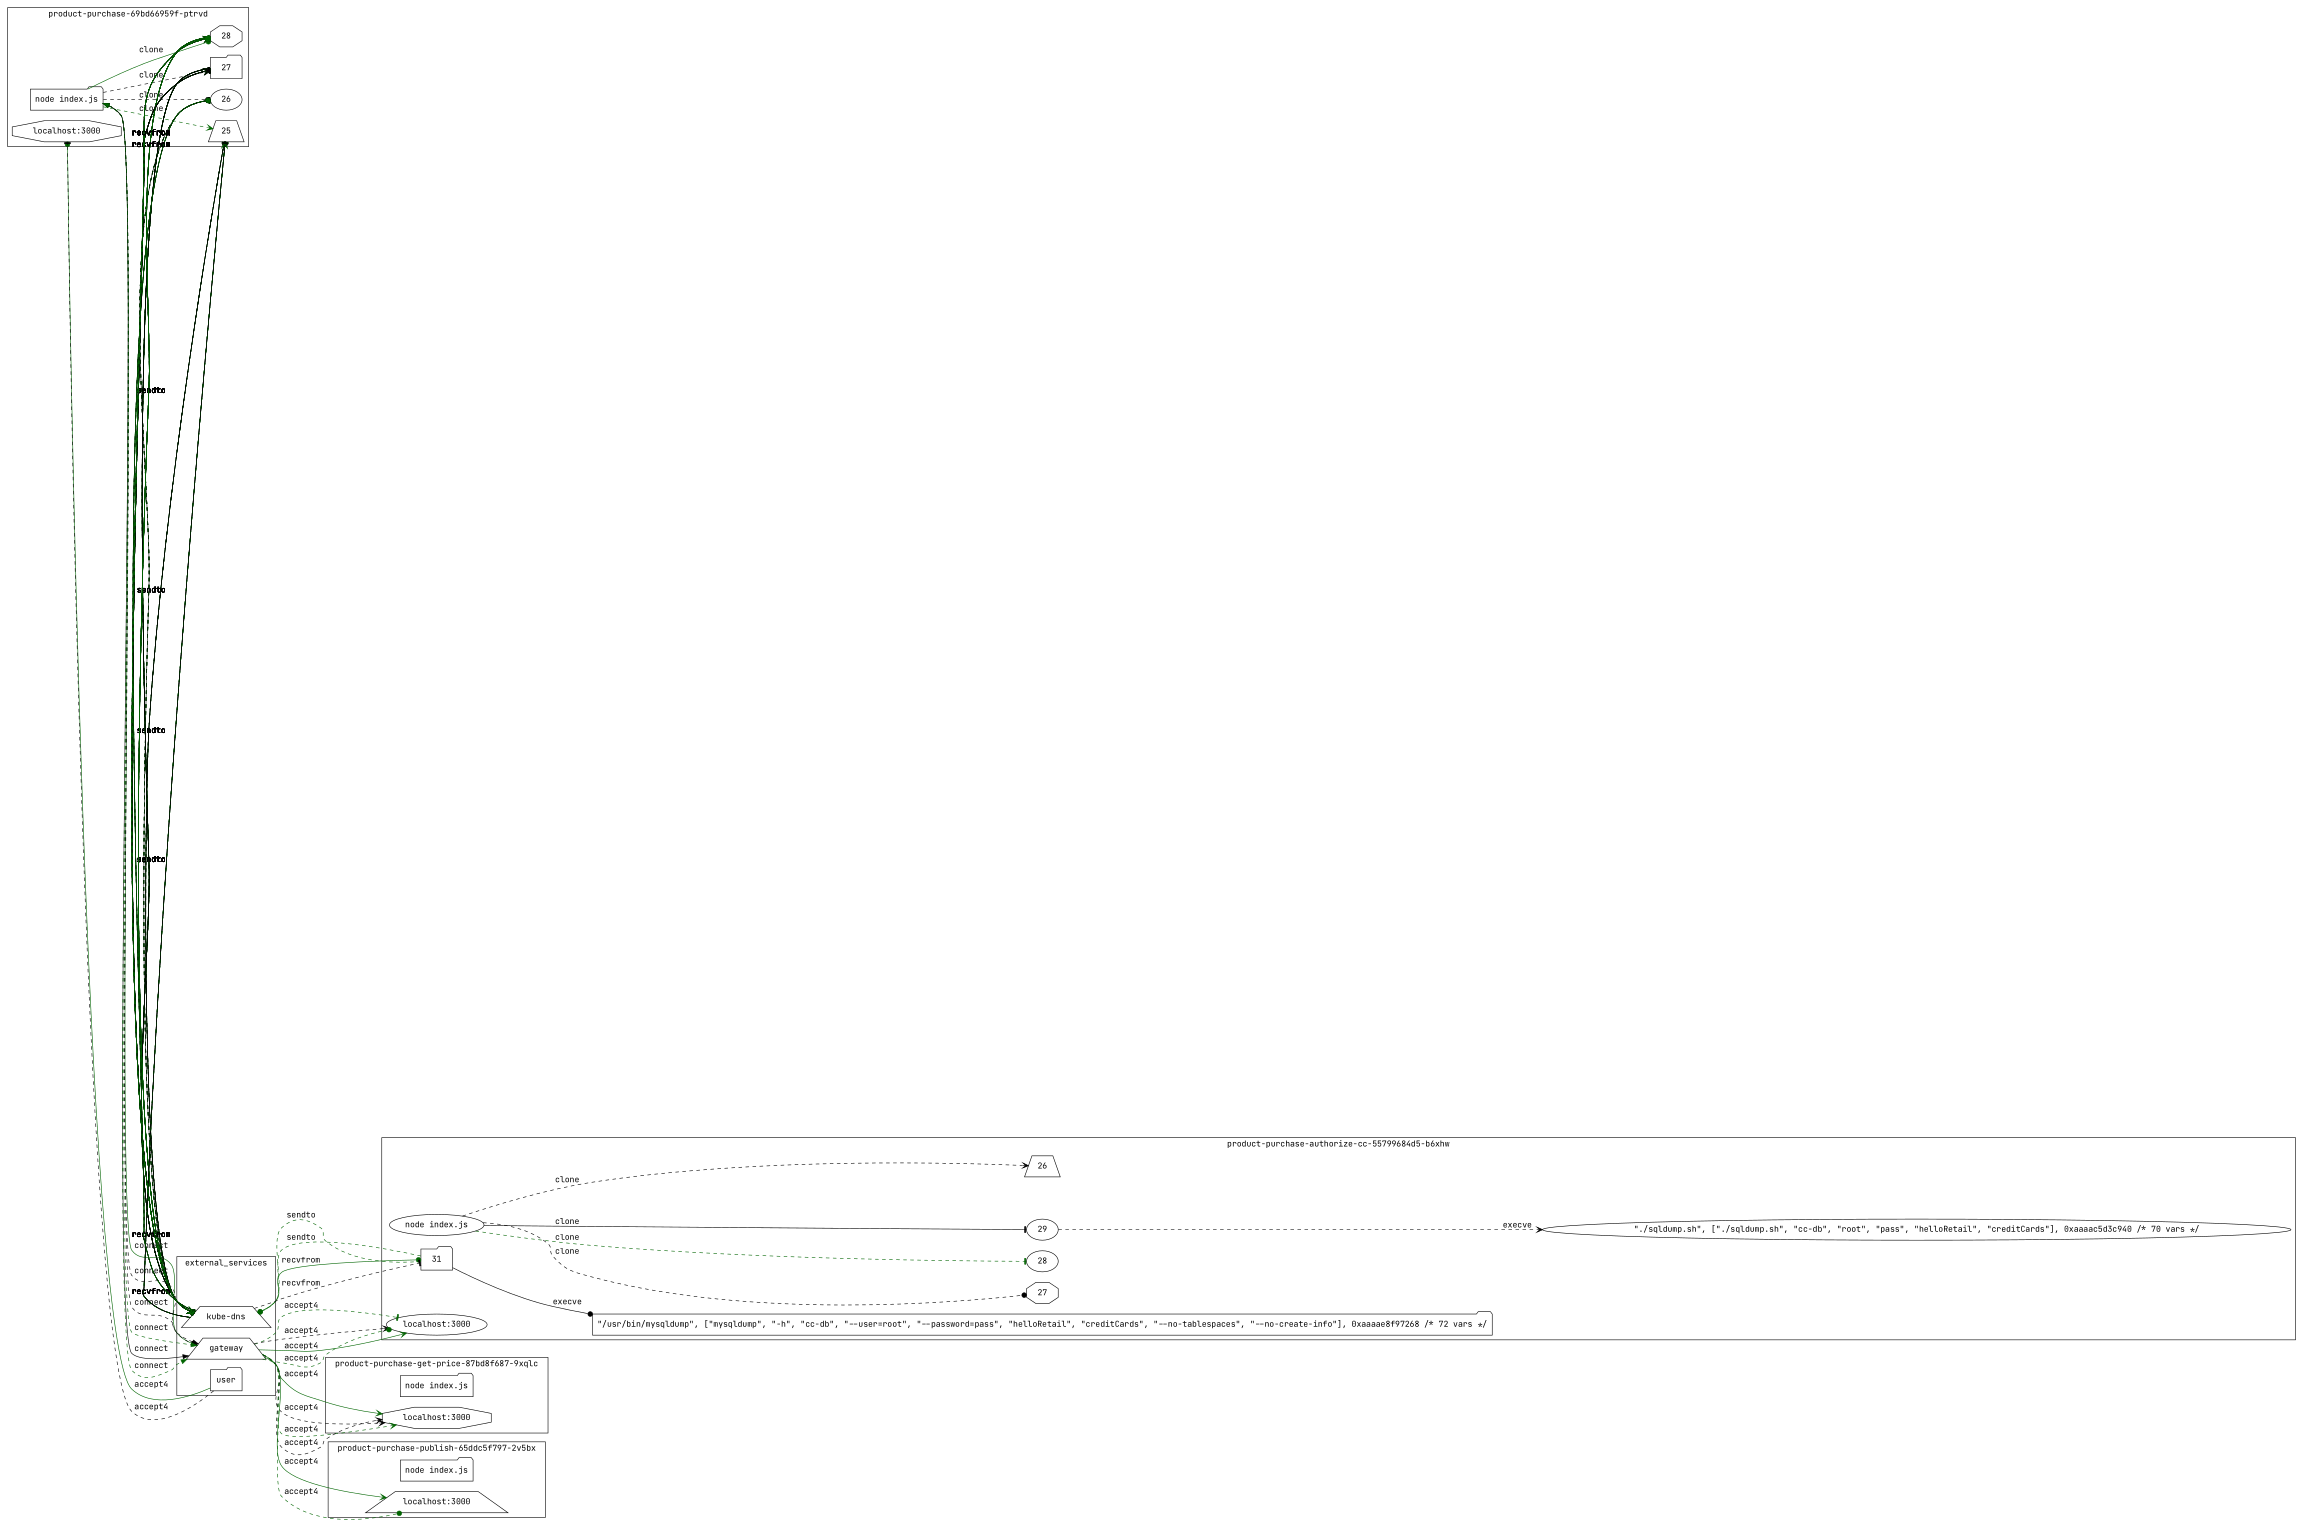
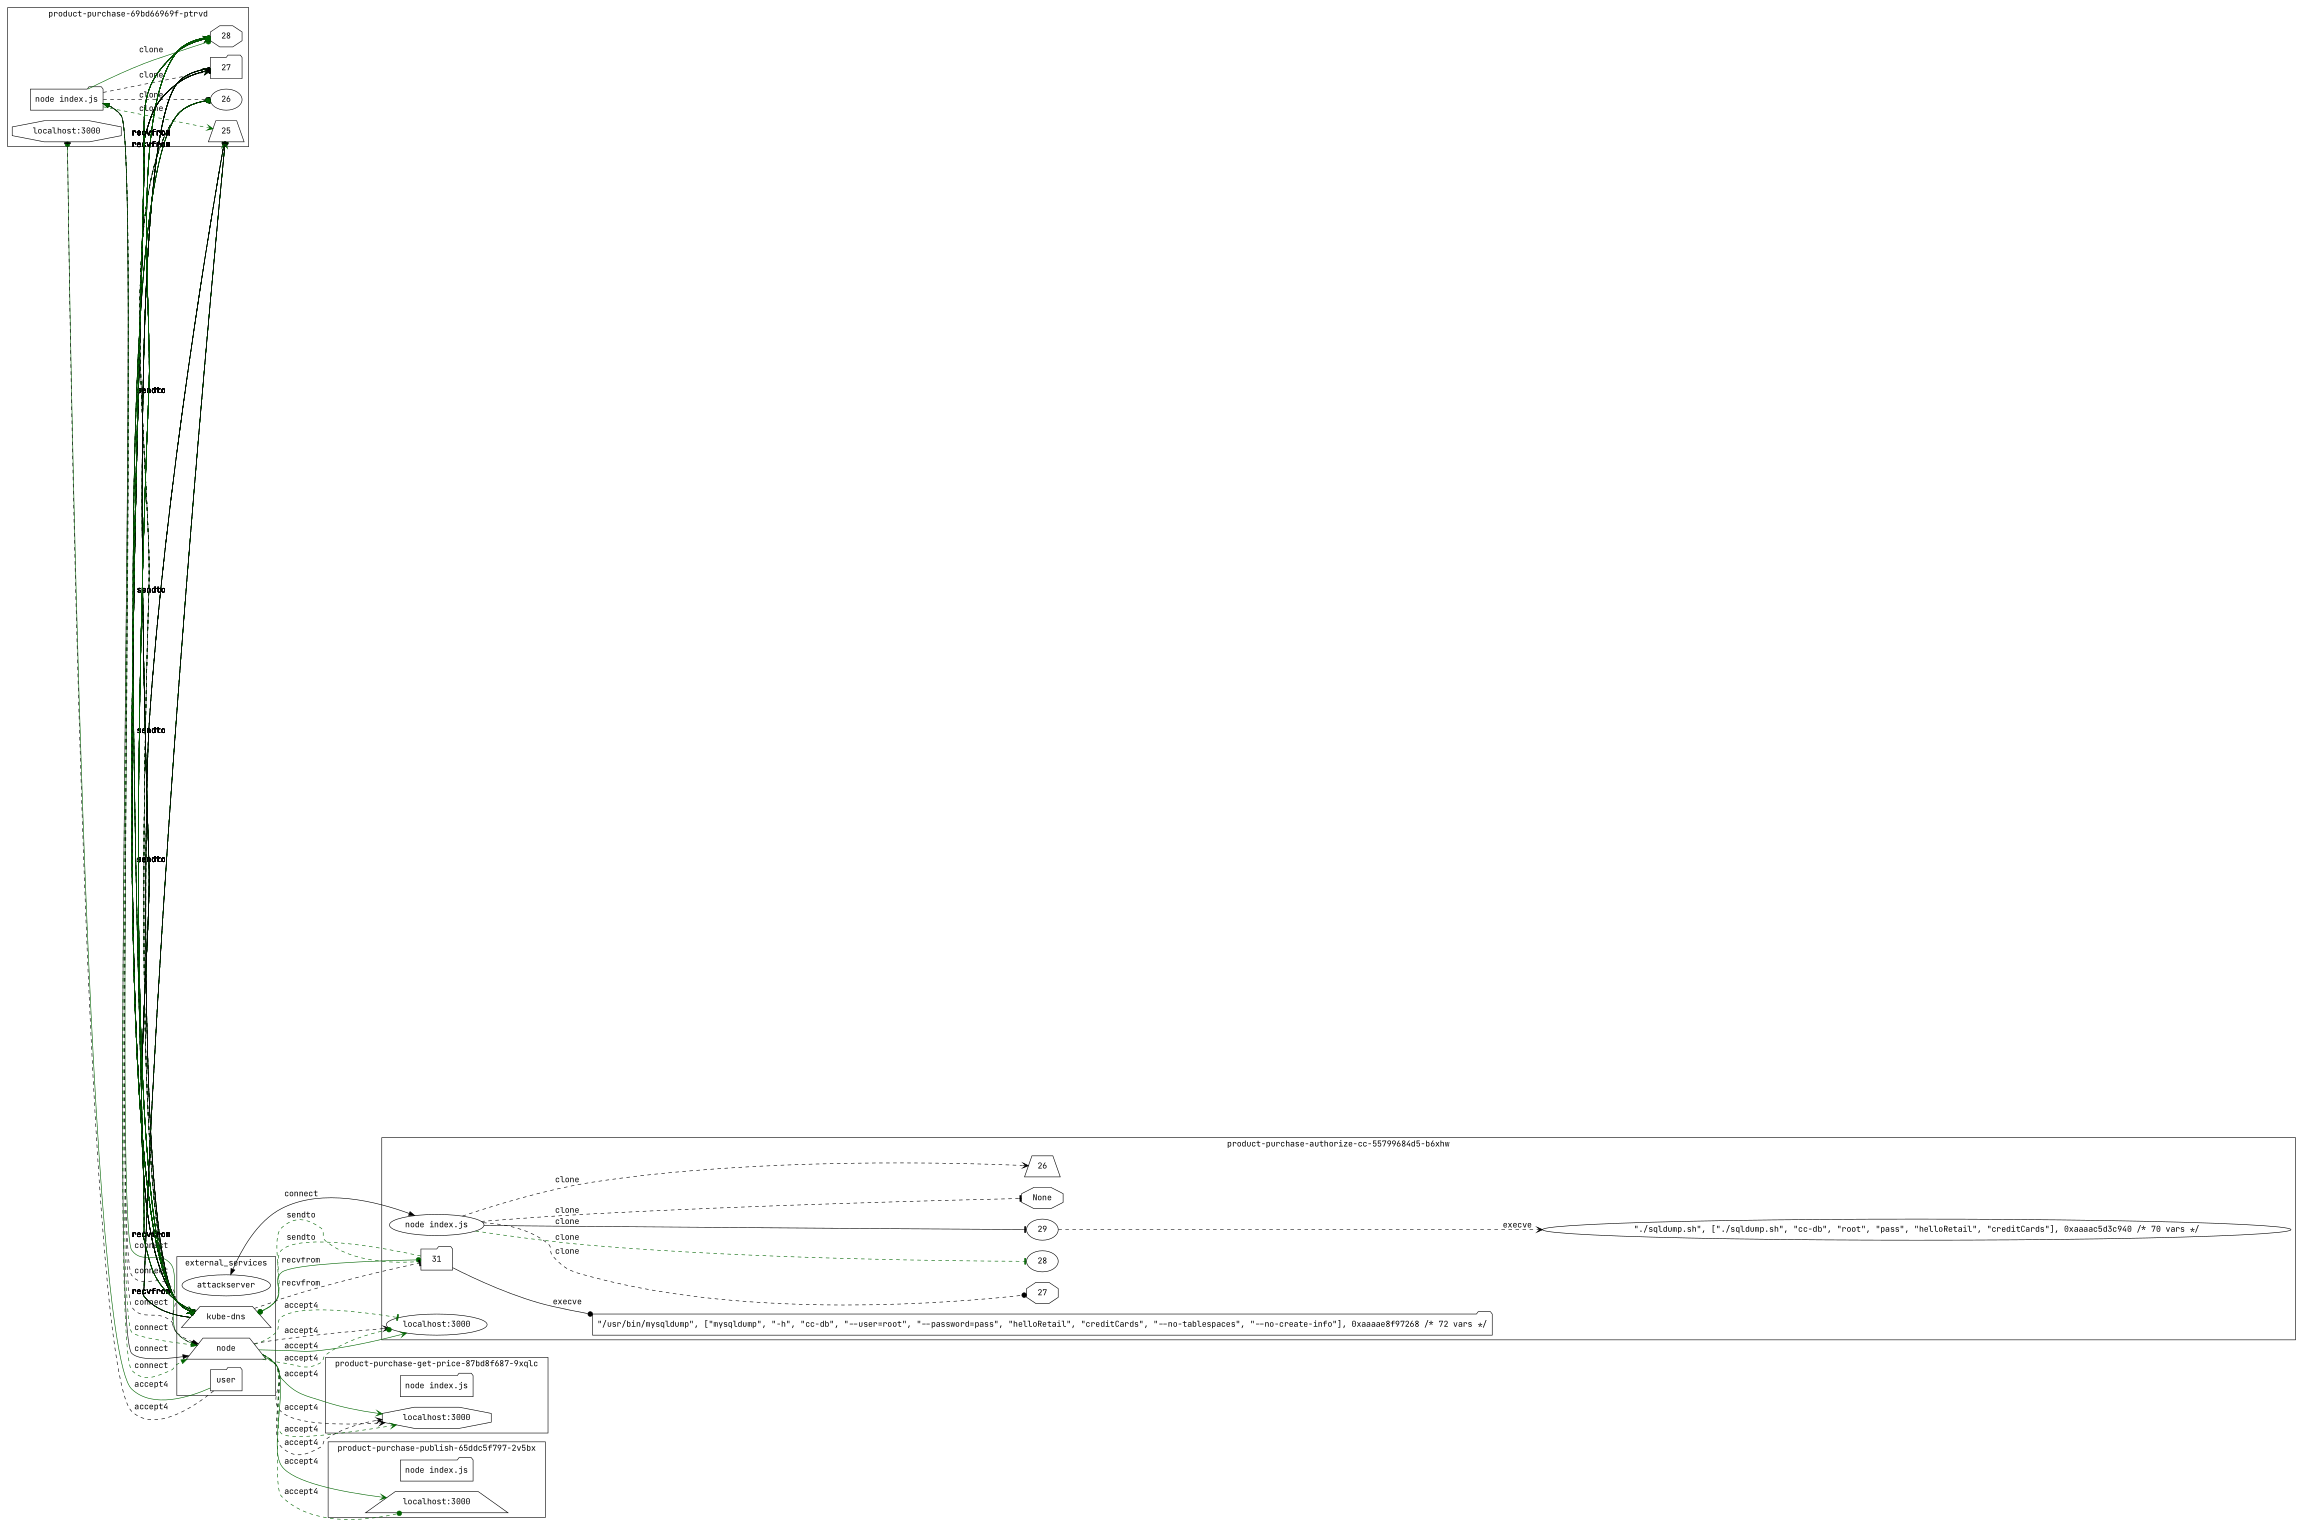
(128, 14) -> (128, 14)
none -> (1042, 1198)
none -> (226, 1285)
(226, 1349) -> (226, 1349)
